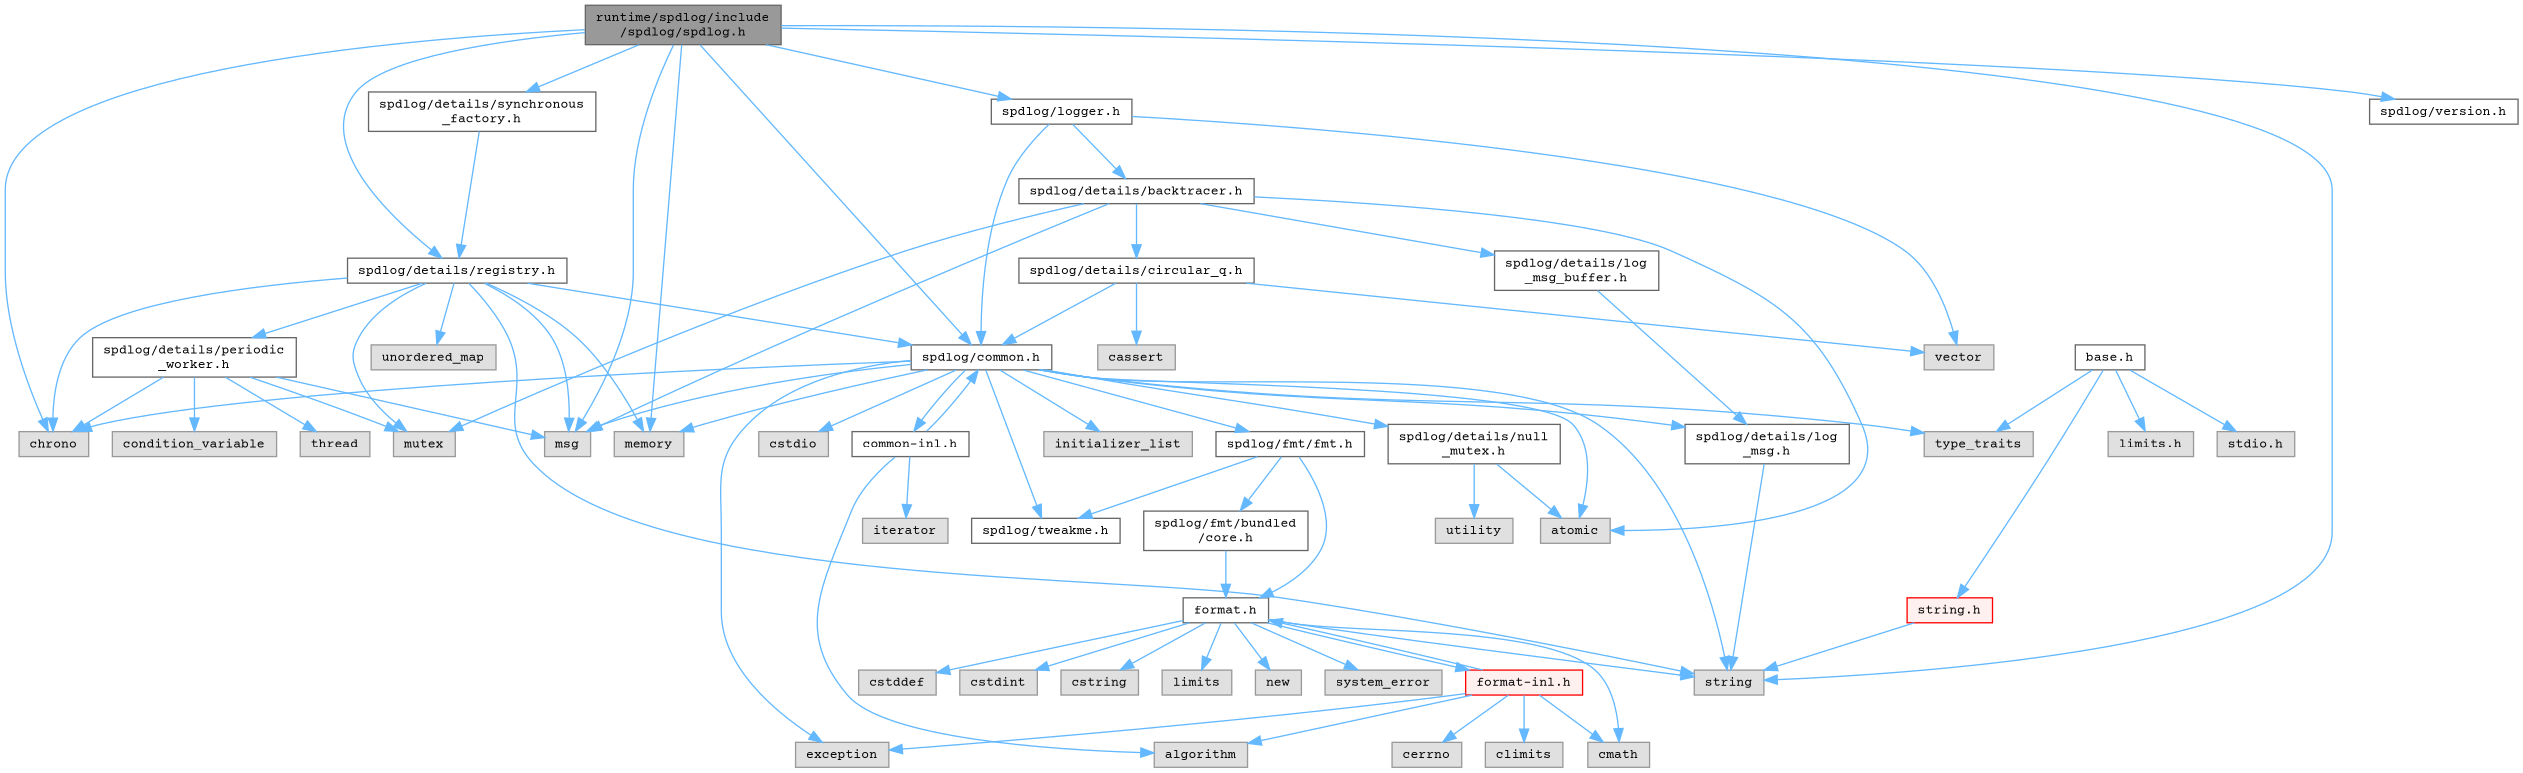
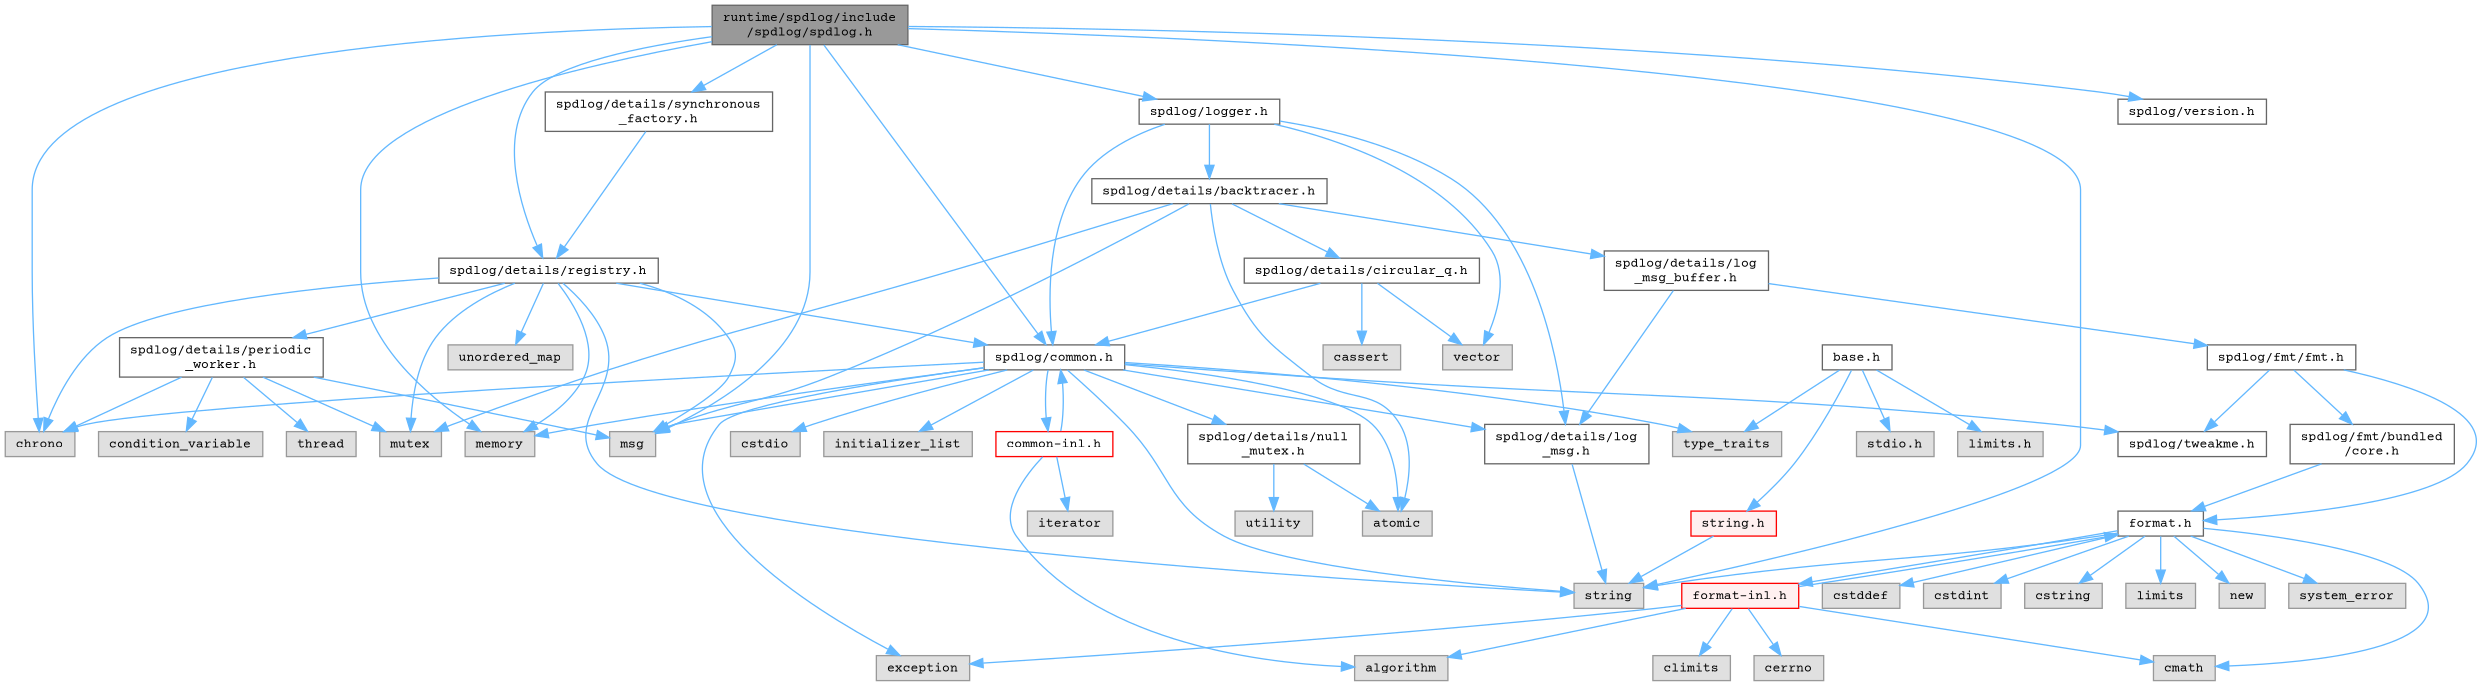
none -> (1483, 206)
(1130, 399) -> (1981, 314)
(911, 444) -> (1054, 444)
